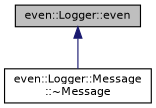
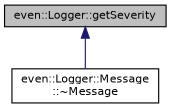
(78, 16) -> (85, 16)
